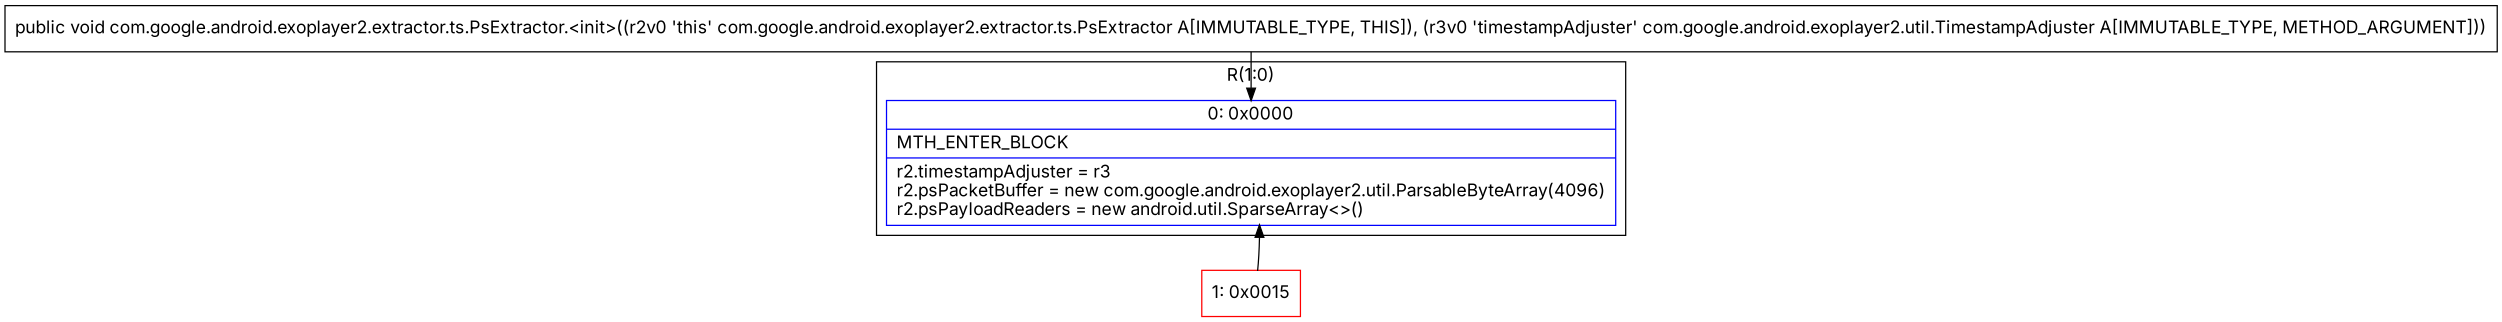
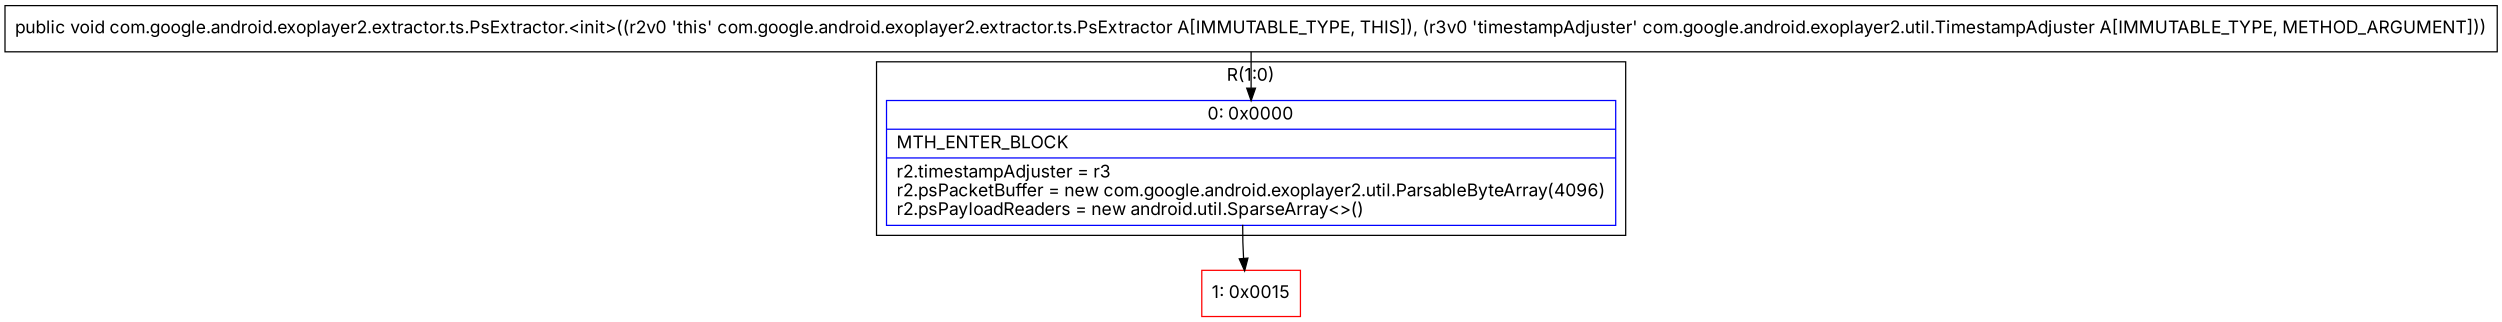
(1259, 254) -> (1243, 243)
